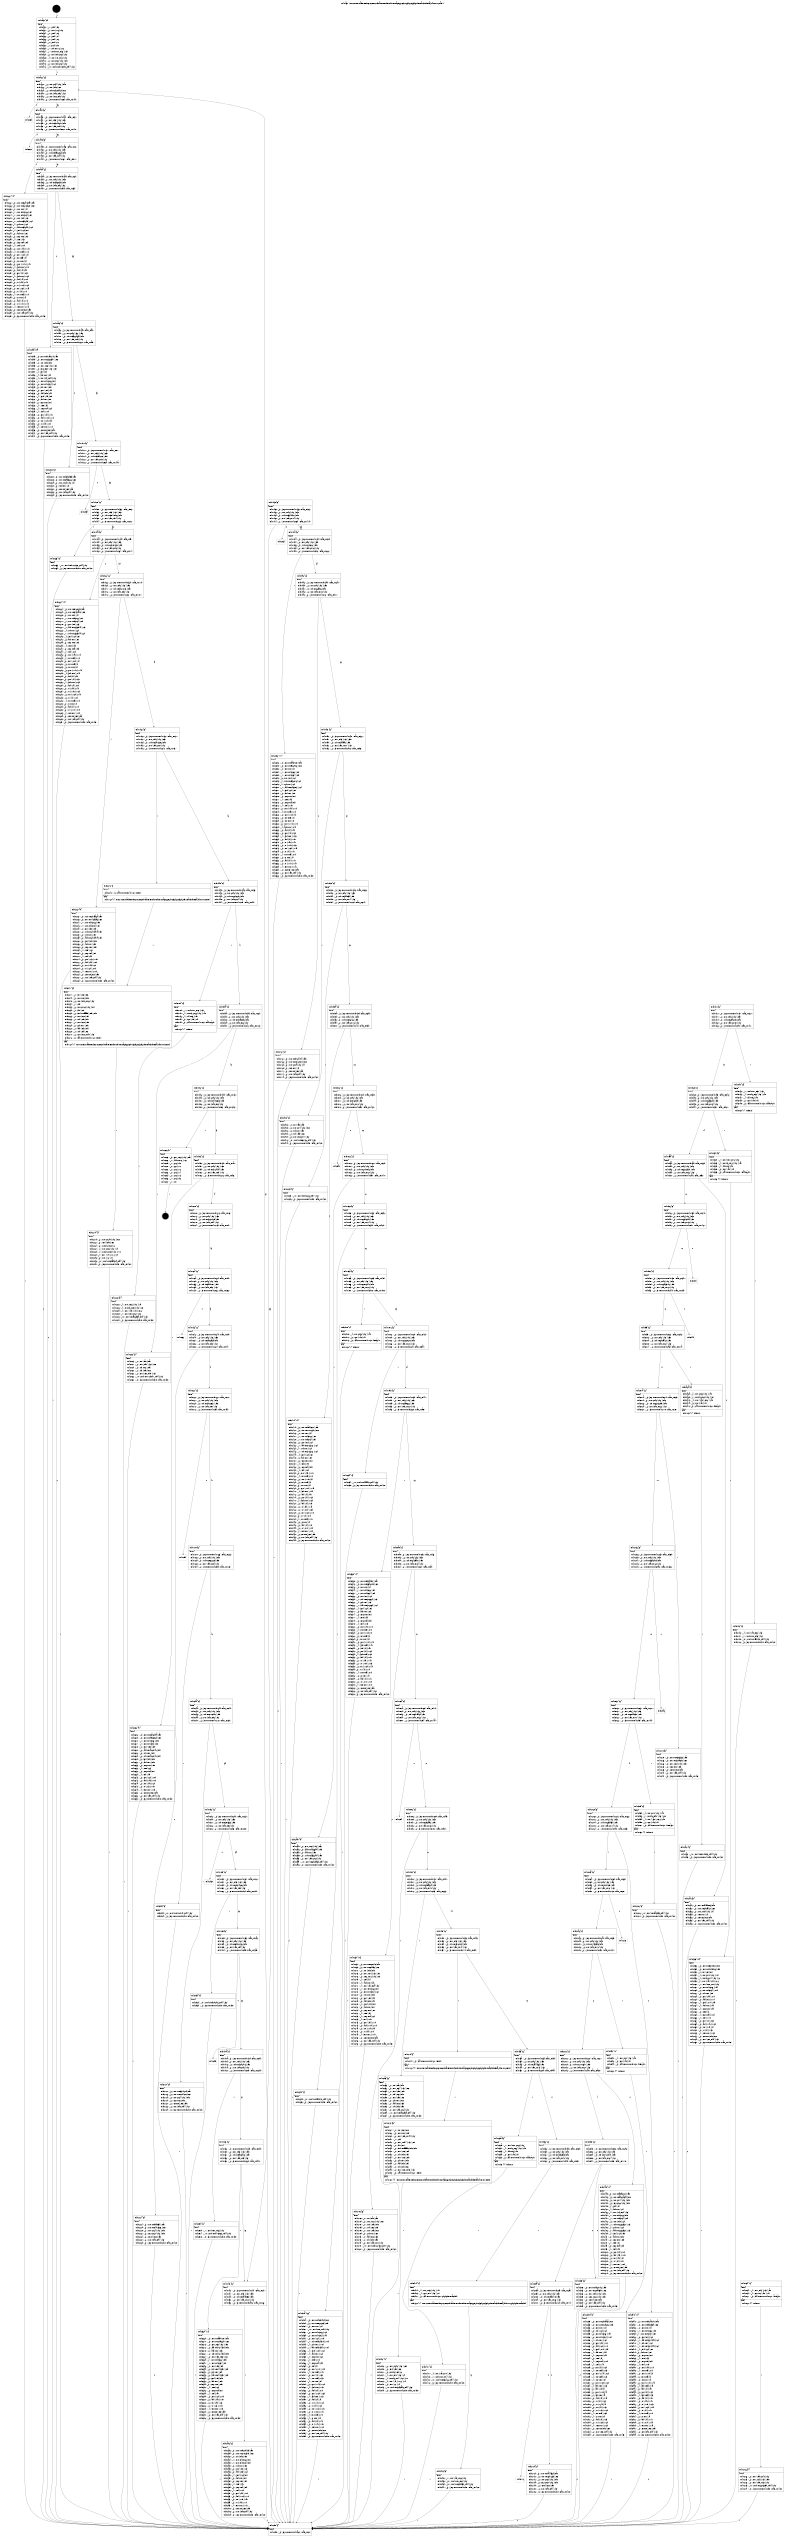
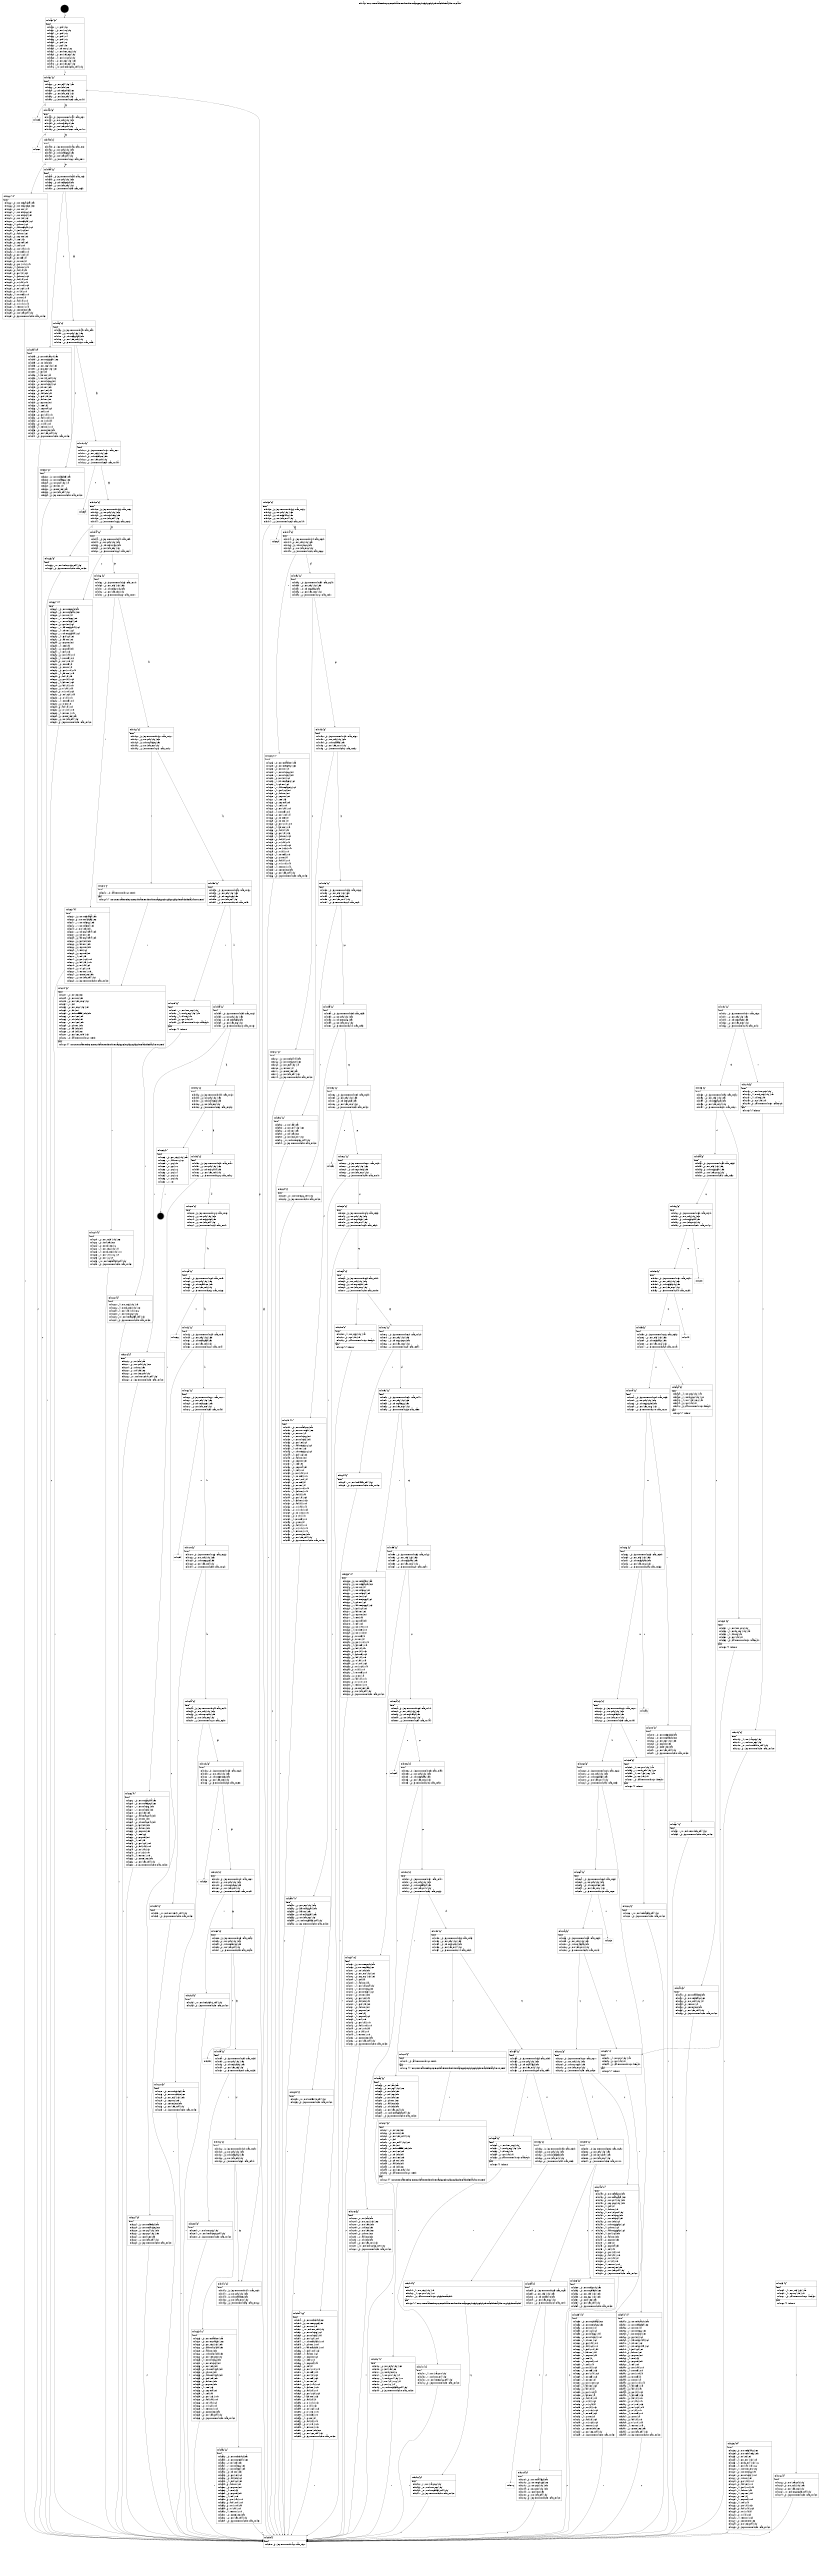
(730, 1569) -> (720, 1886)
